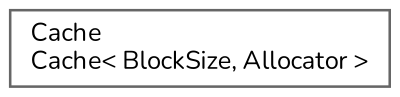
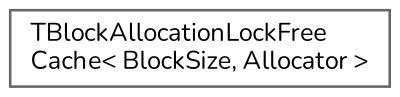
(200, 48) -> (200, 48)
